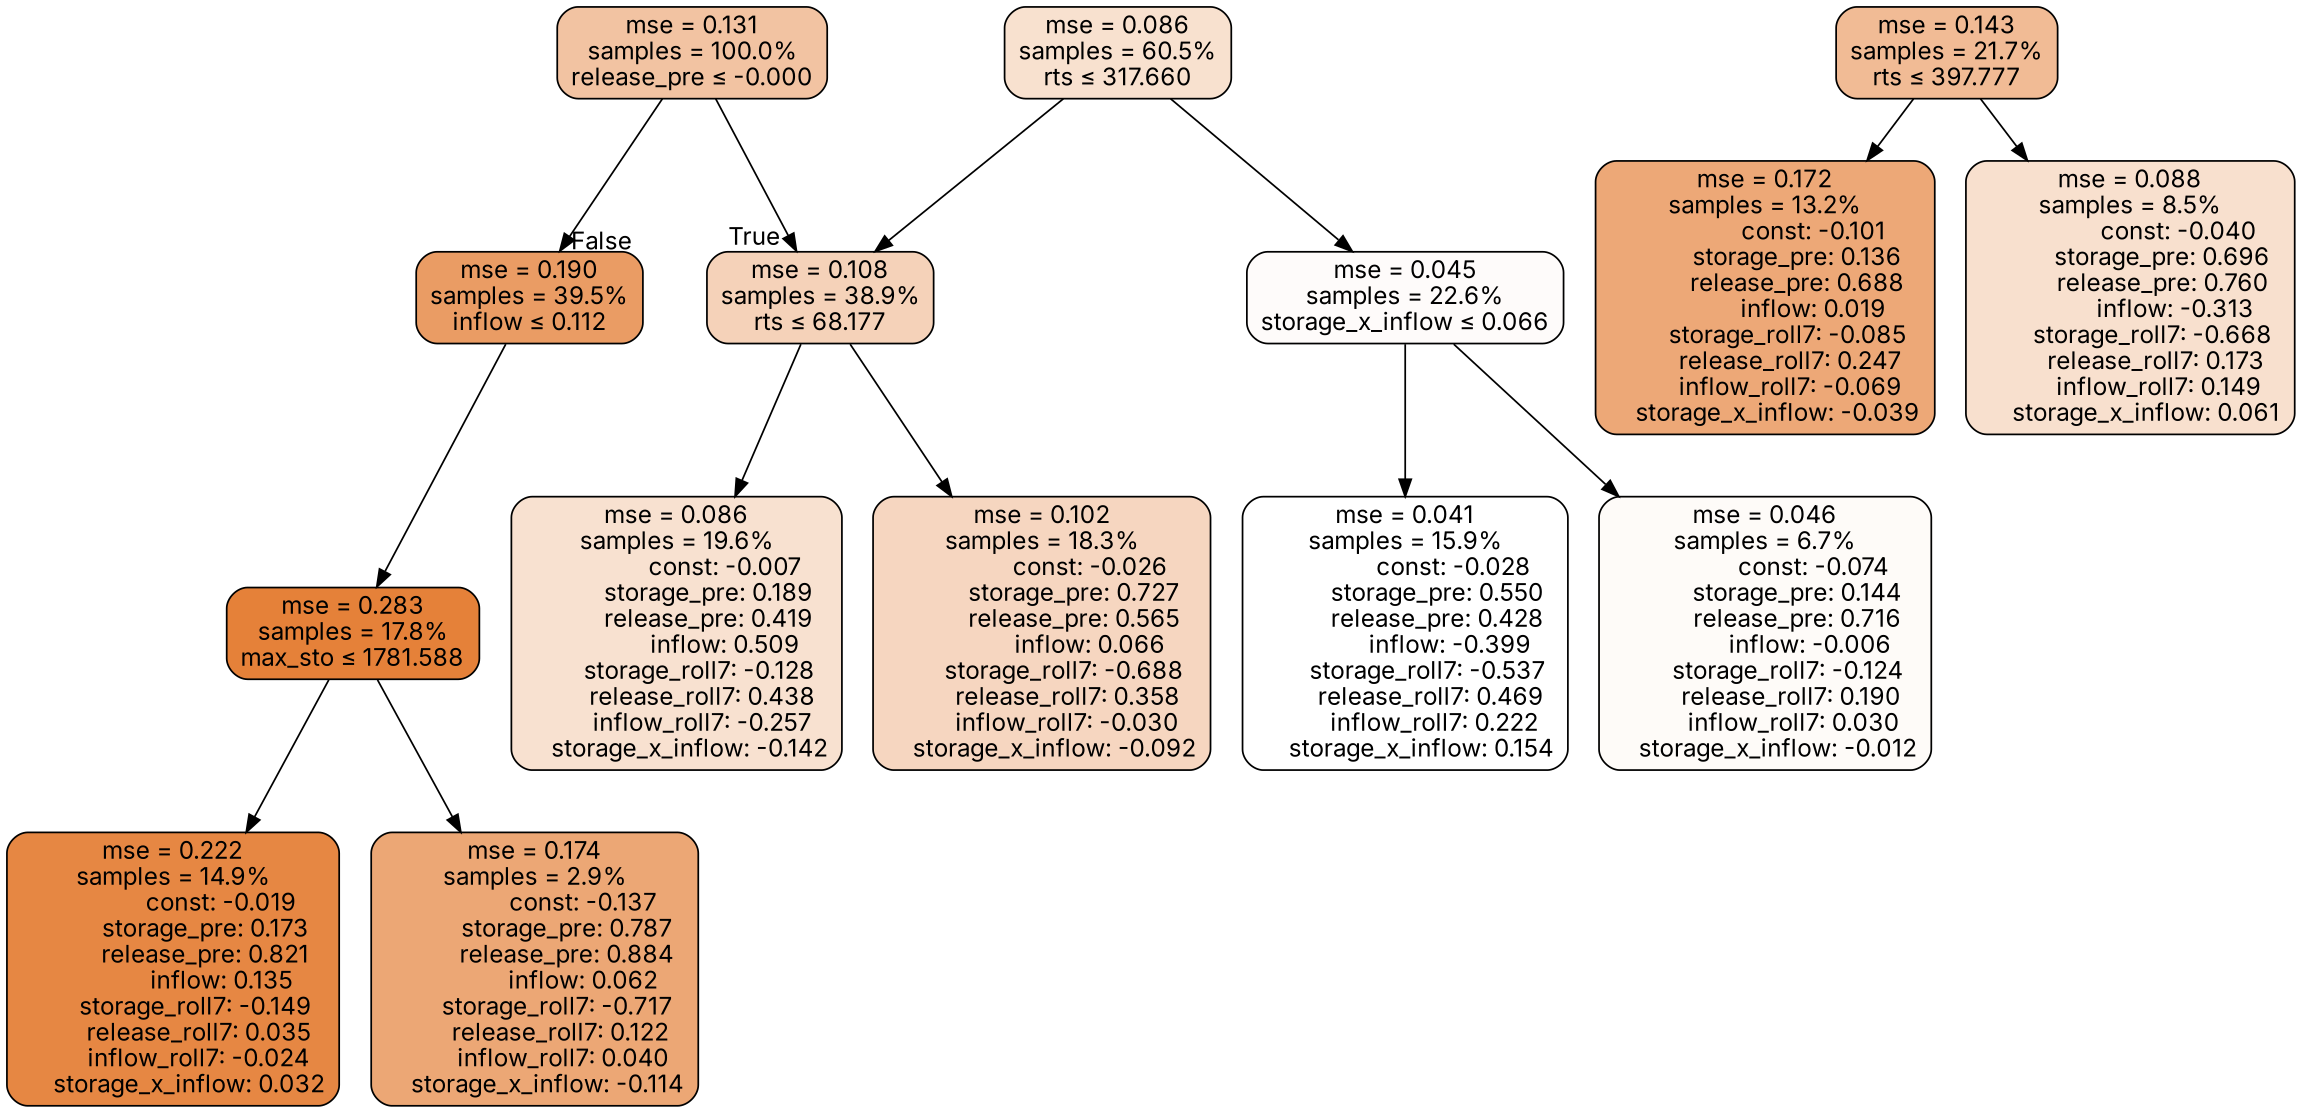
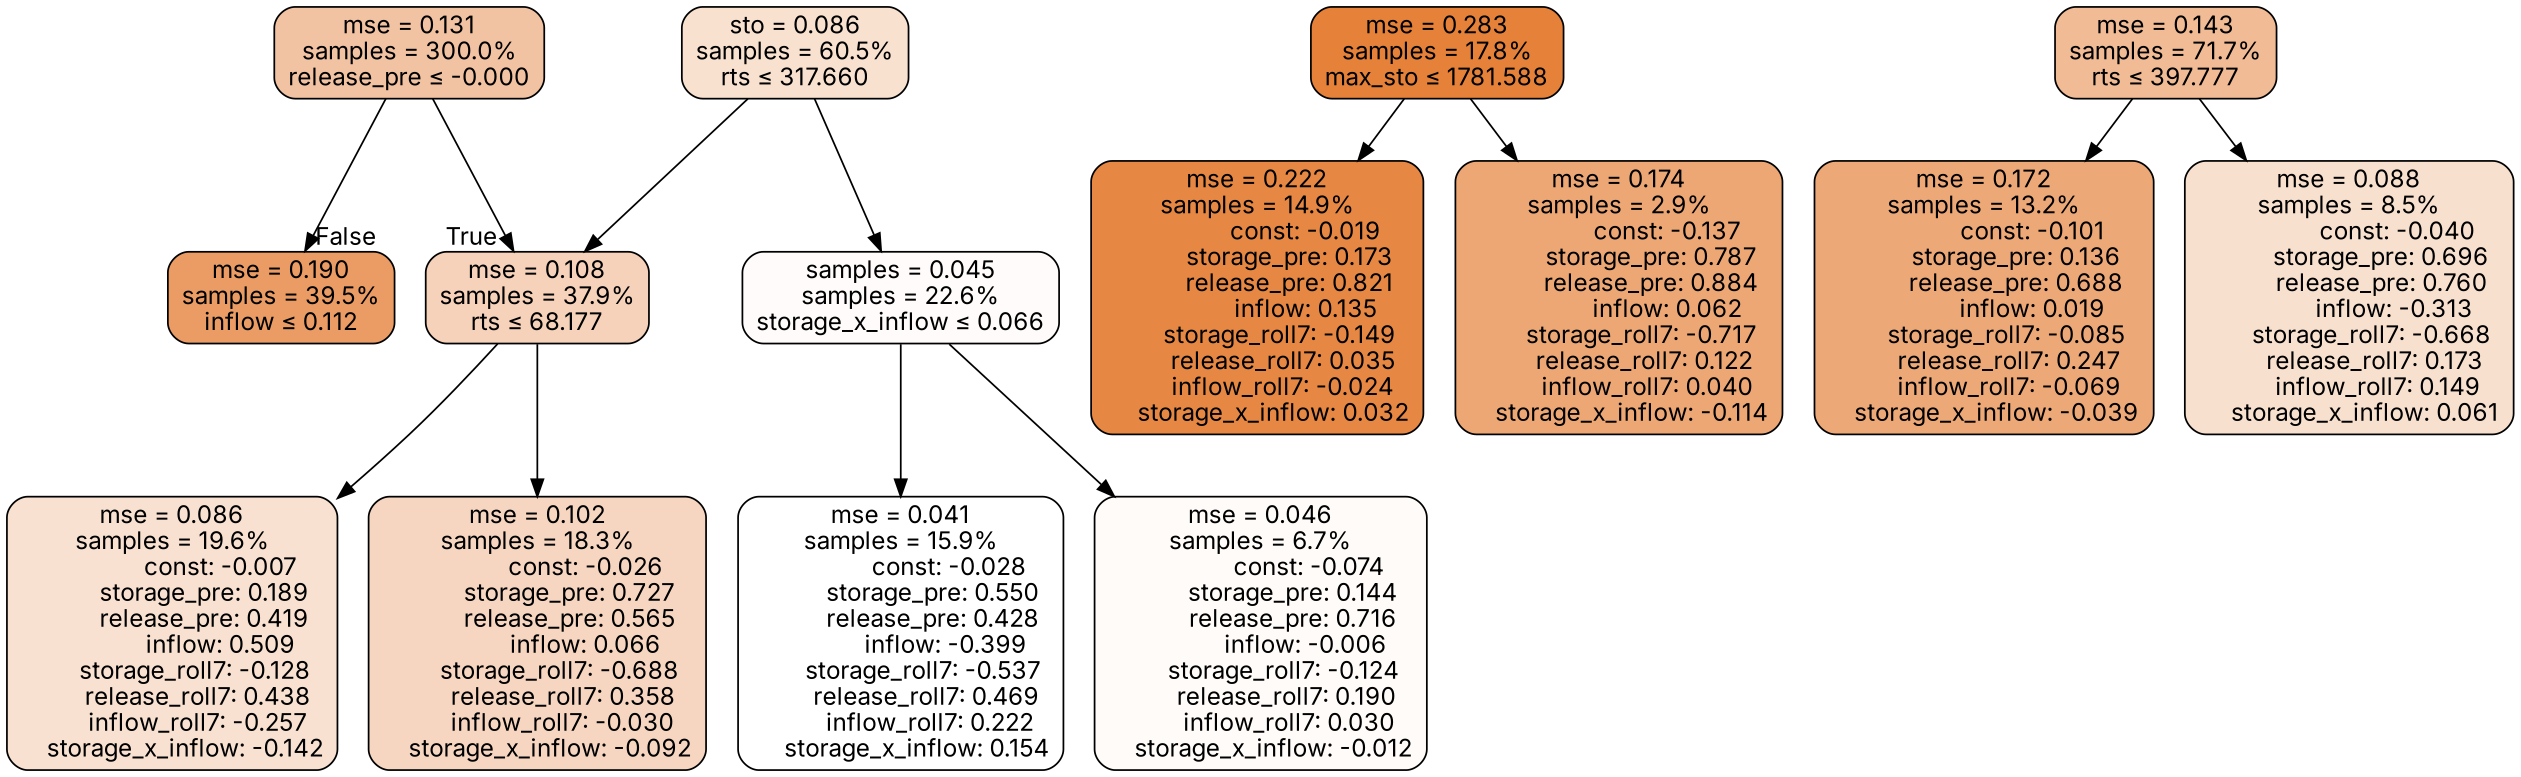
(692, 53) -> (409, 53)
(1118, 53) -> (795, 53)
(1947, 53) -> (2166, 53)
(820, 298) -> (537, 298)
(1405, 298) -> (901, 298)
(445, 458) -> none
